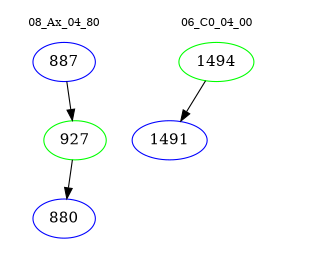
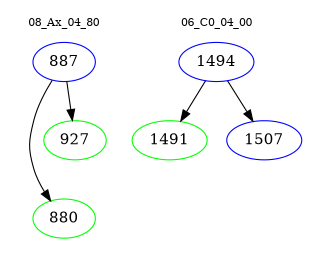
(216, 62) -> (216, 62)
(170, 140) -> (170, 140)
none -> (264, 140)
(70, 174) -> (31, 135)
(64, 219) -> (64, 219)
